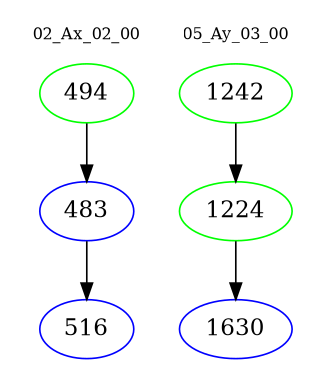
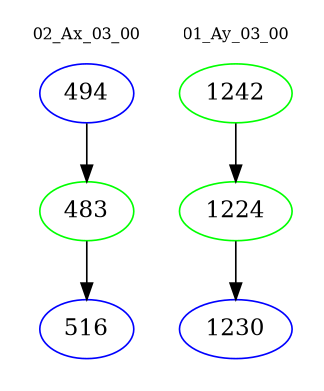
(87, 35) -> (87, 35)
(236, 35) -> (236, 35)
(87, 93) -> (87, 93)
(87, 211) -> (87, 211)
(236, 329) -> (236, 329)
